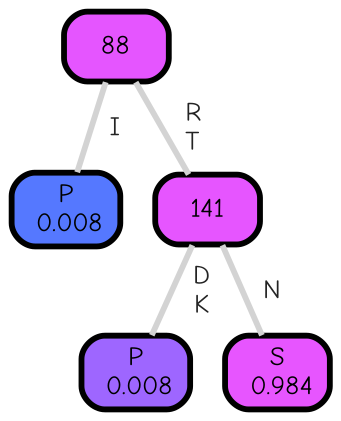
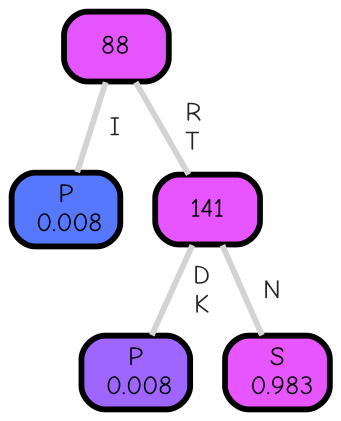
(277, 373) -> (277, 373)
